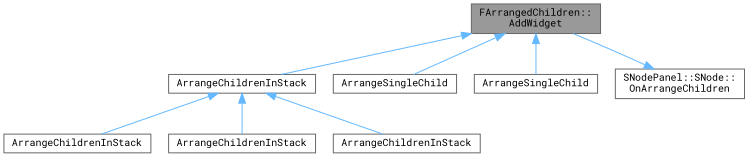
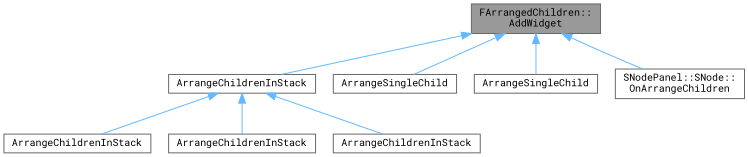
(609, 49) -> (607, 54)
